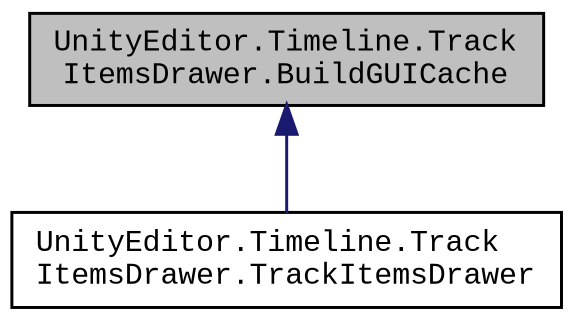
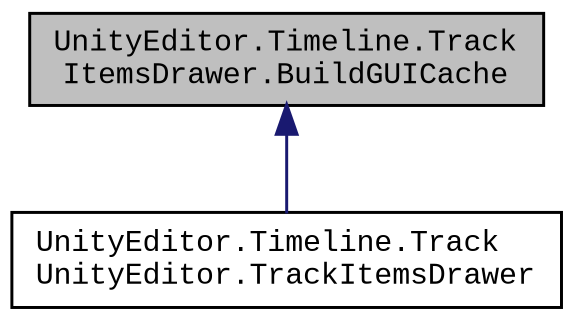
(287, 260) -> (287, 260)
